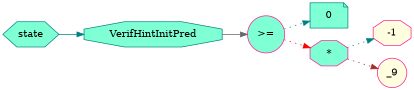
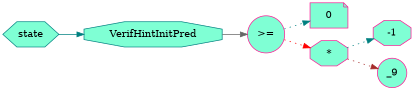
(329, 15) -> (329, 15)
(392, 33) -> (392, 33)
(392, 73) -> (392, 73)
